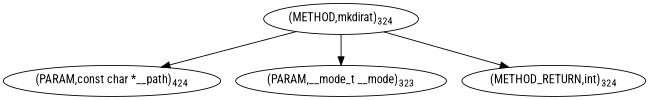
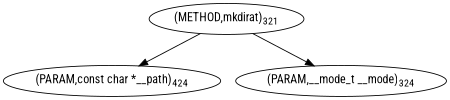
(385, 18) -> (271, 18)
(407, 80) -> (407, 80)
(554, 81) -> none
